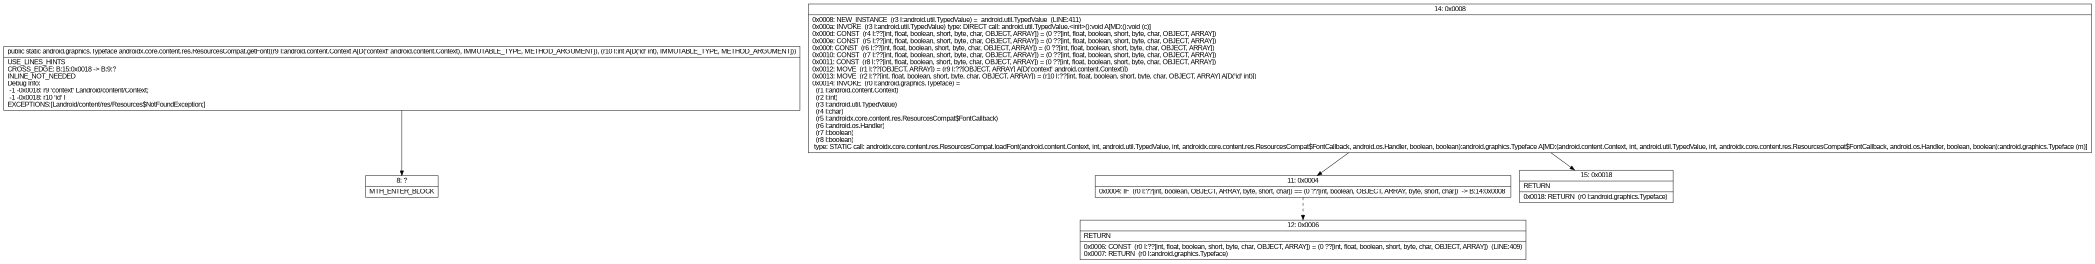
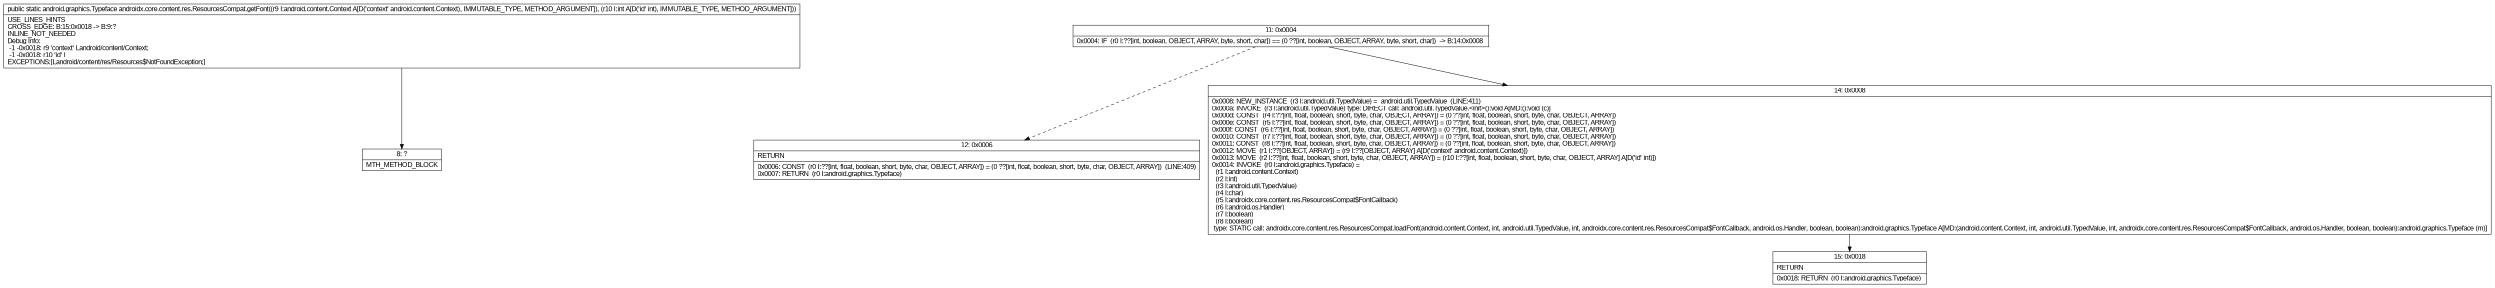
(1335, 163) -> (1416, 66)
(402, 192) -> (402, 165)
